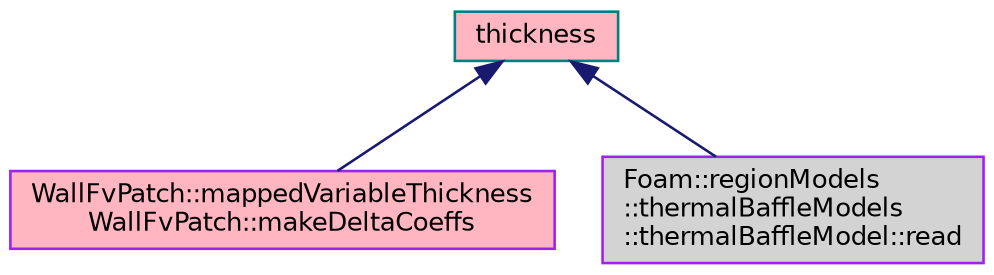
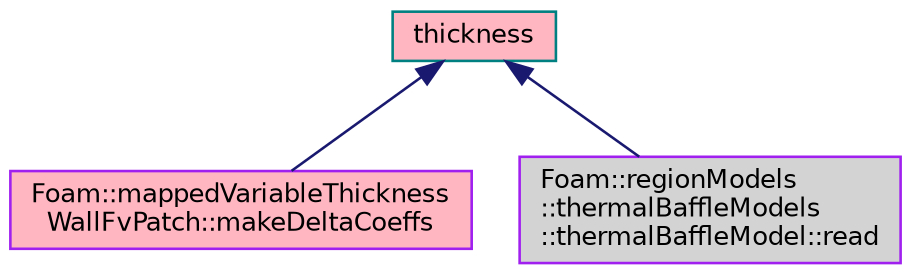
(282, 210) -> (241, 210)
